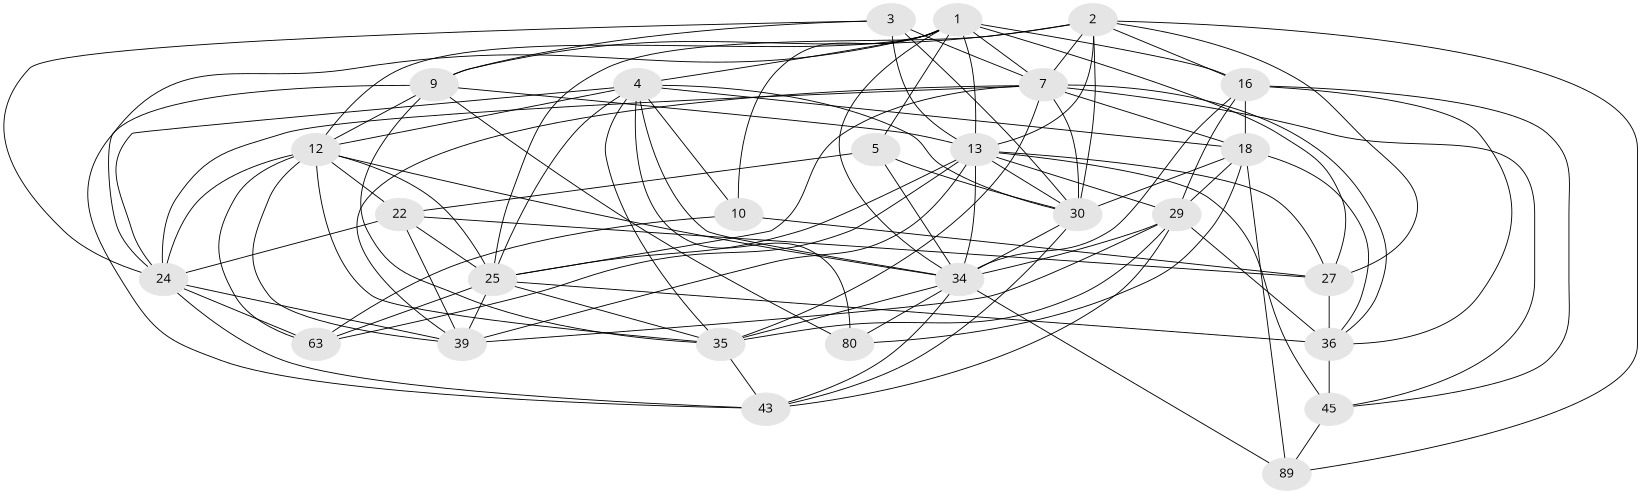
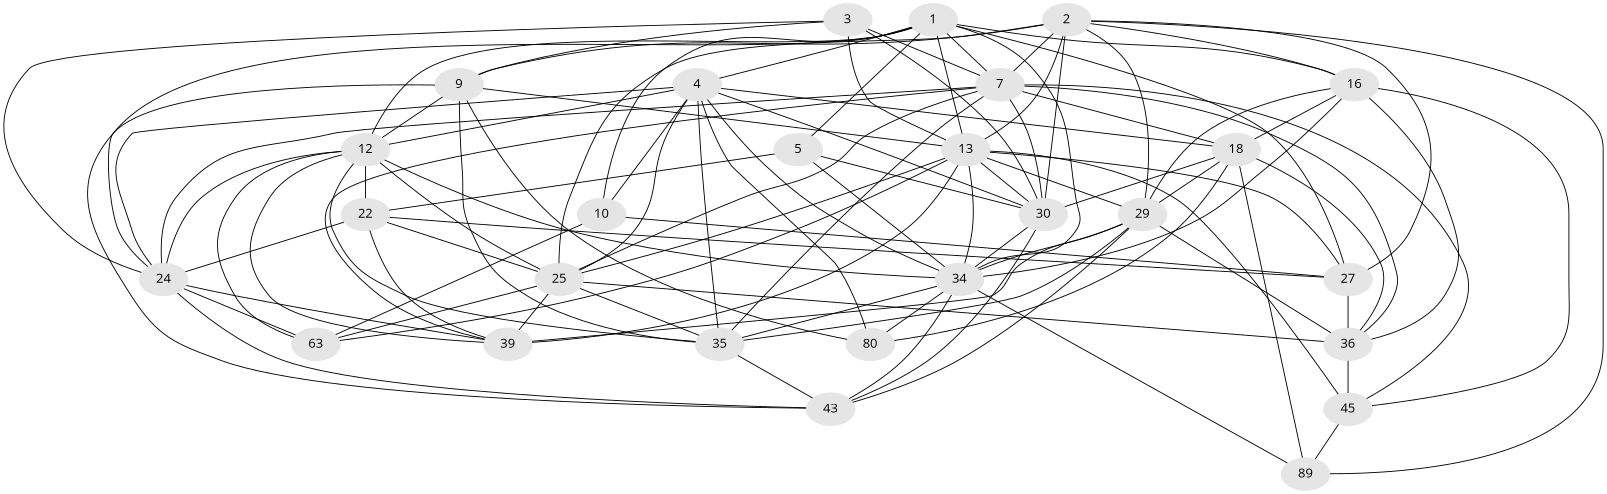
none -> (1144, 107)
